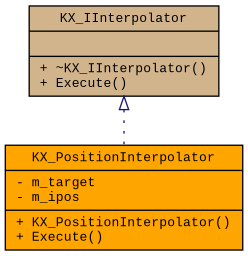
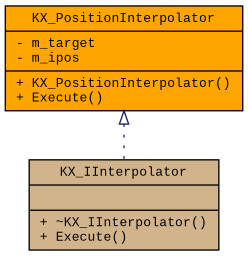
(124, 127) -> (124, 142)
